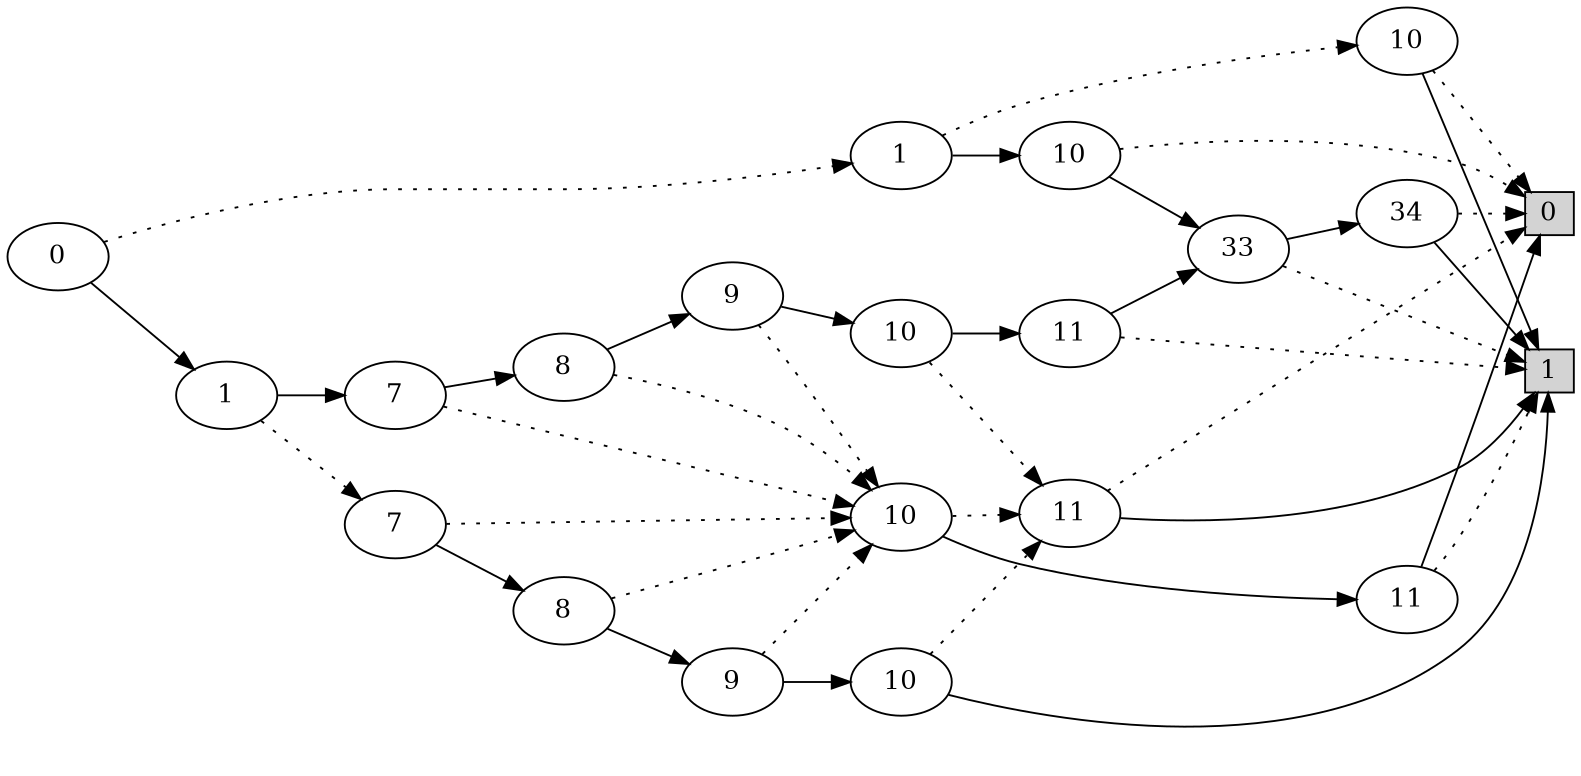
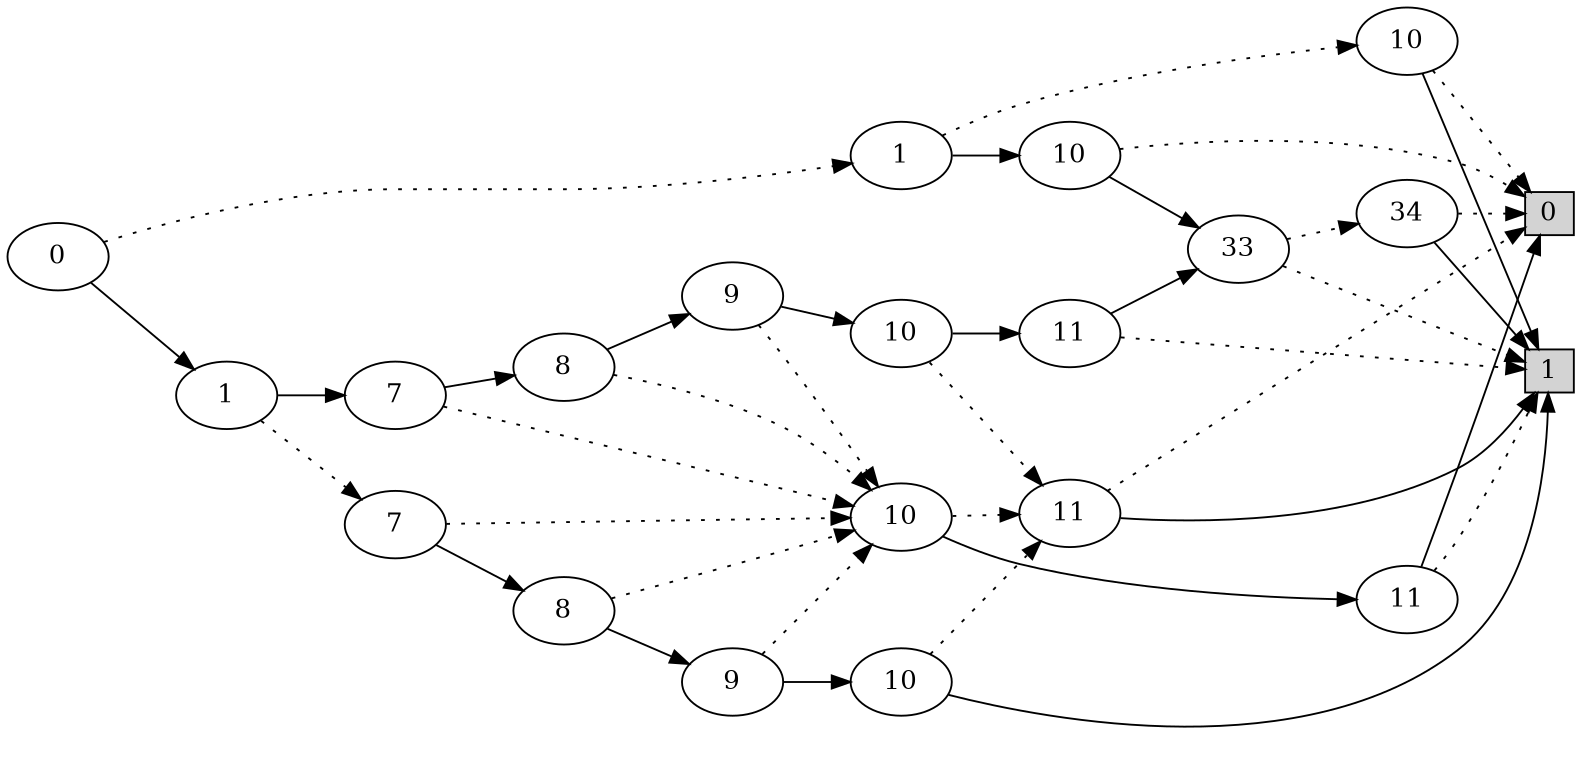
(1313, 233) -> (1313, 233)
